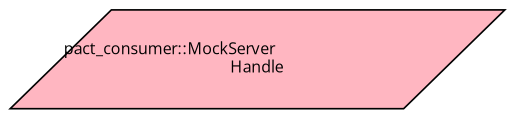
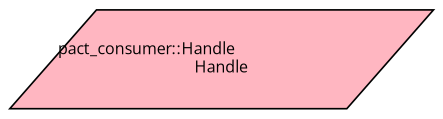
(258, 59) -> (222, 59)
